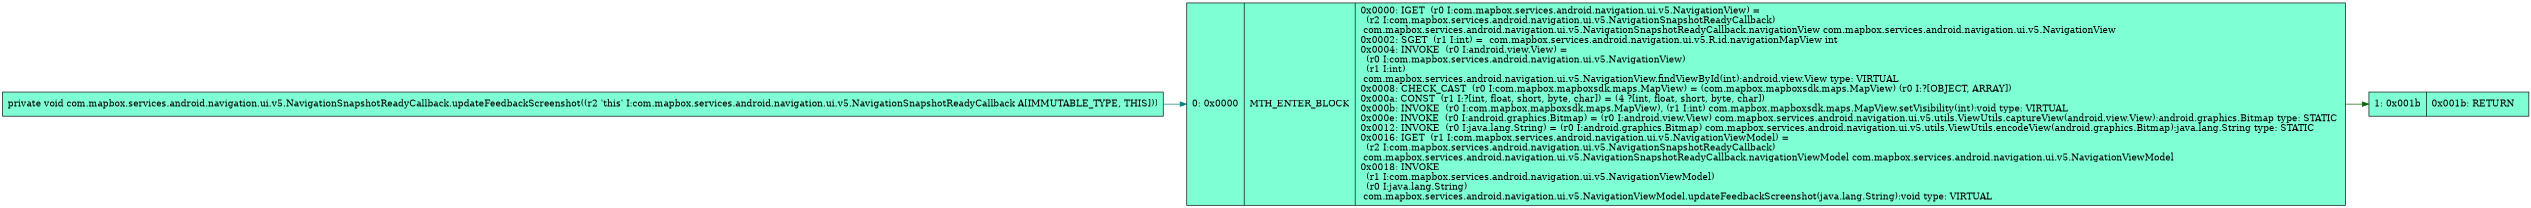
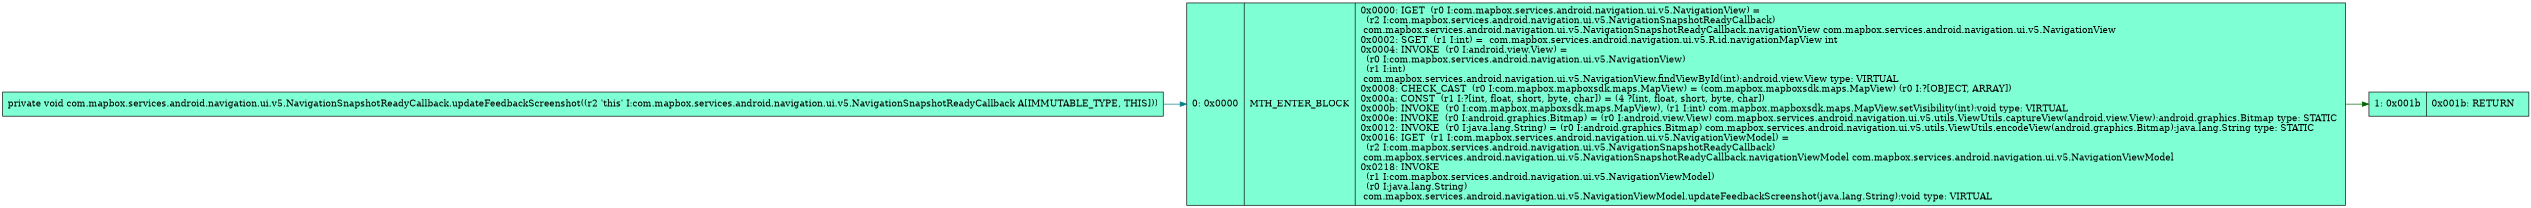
(1403, 167) -> (1403, 167)
